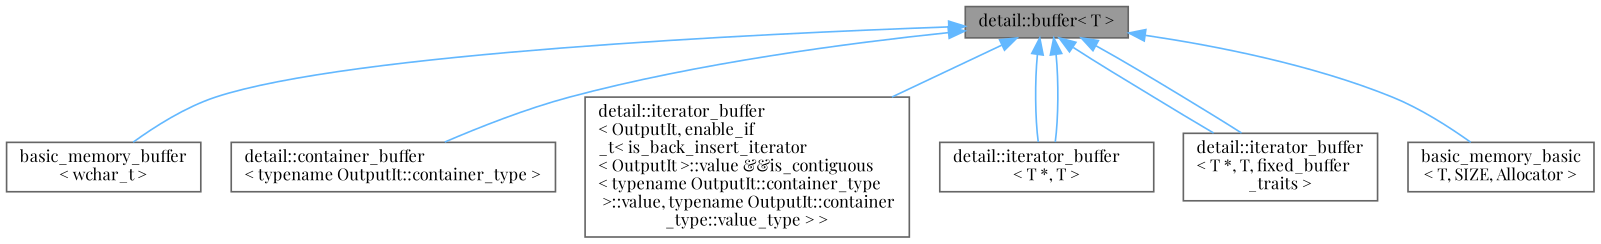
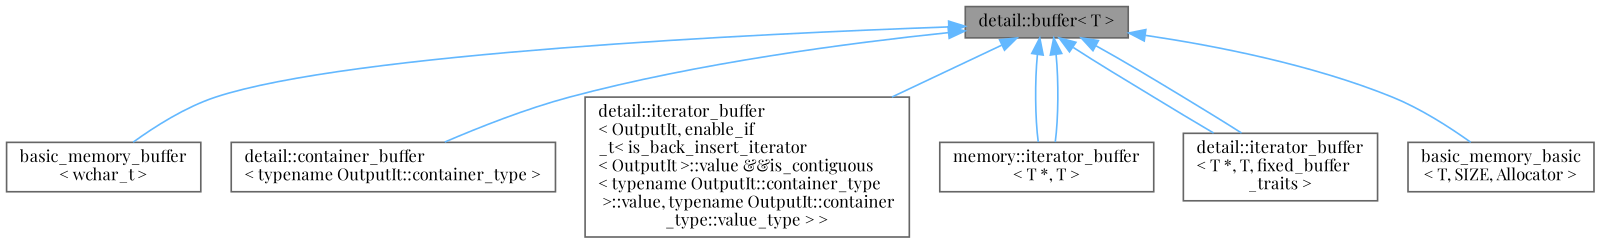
(1047, 167) -> (1047, 167)
